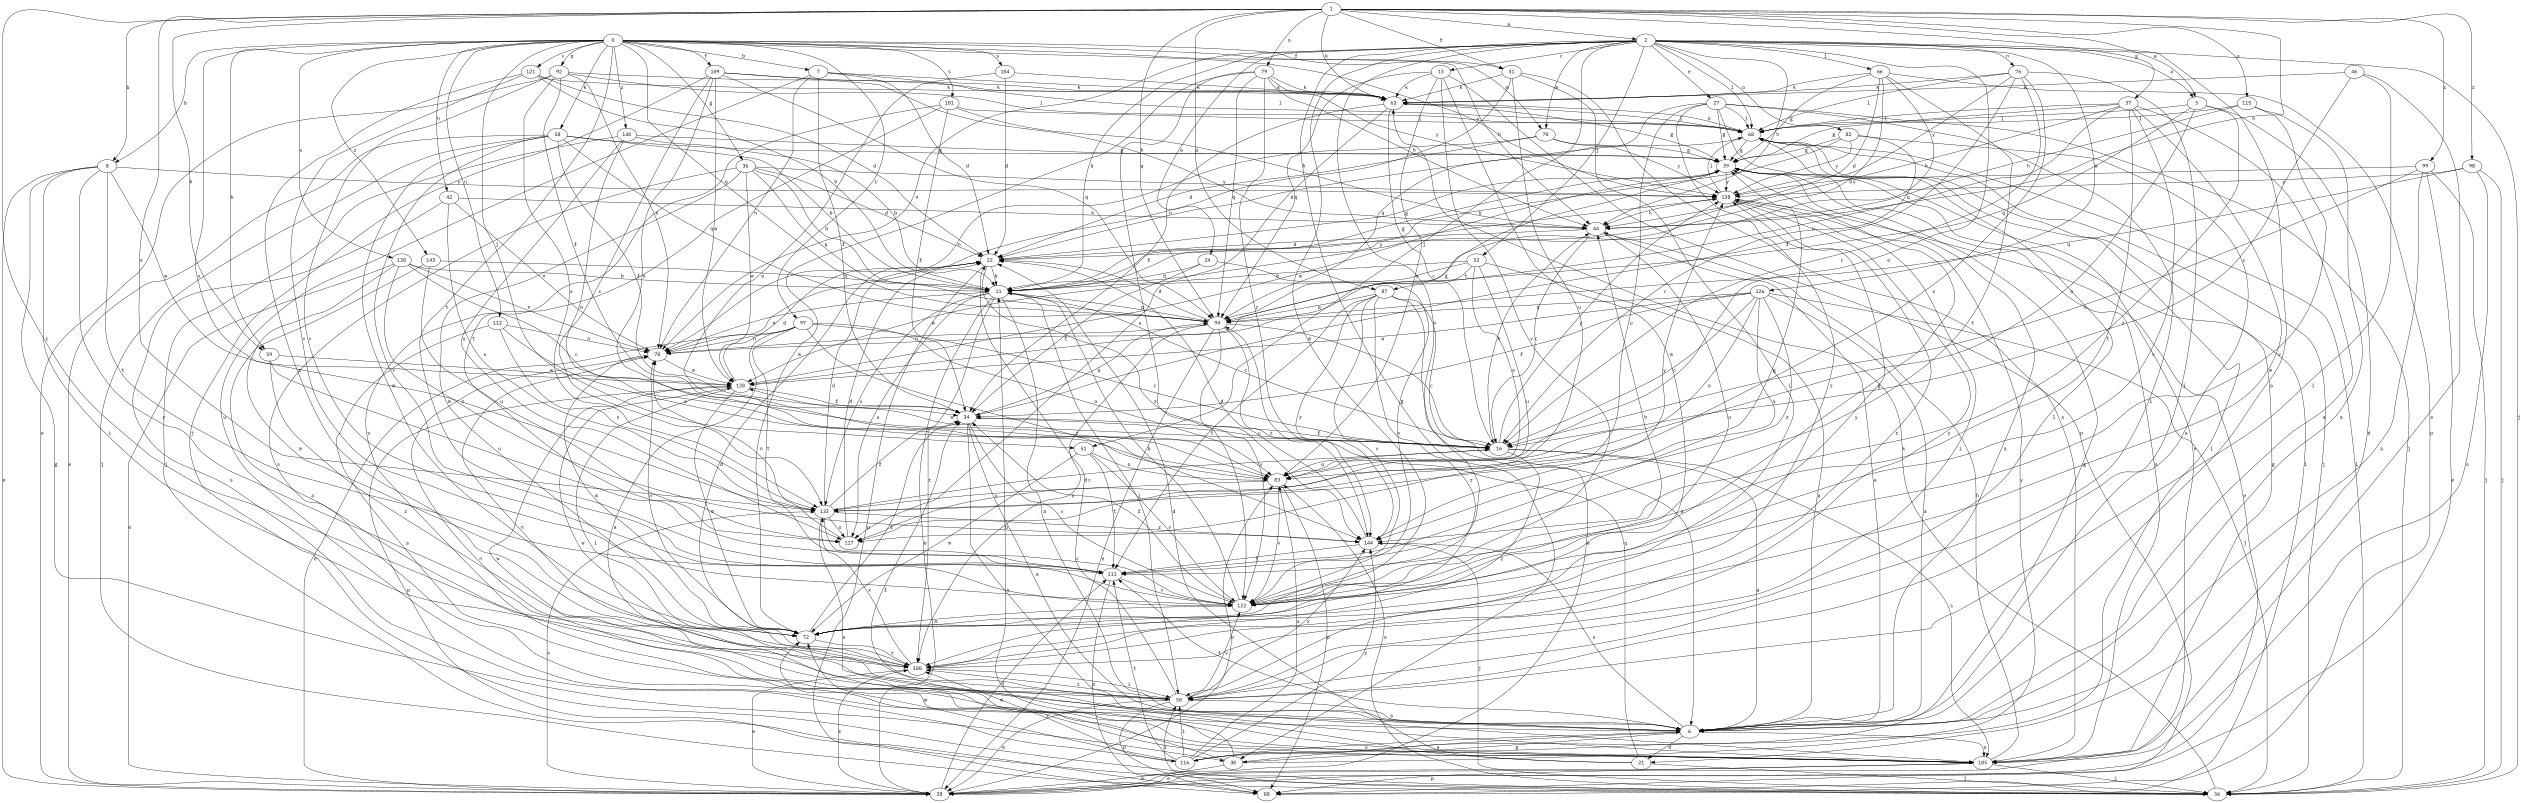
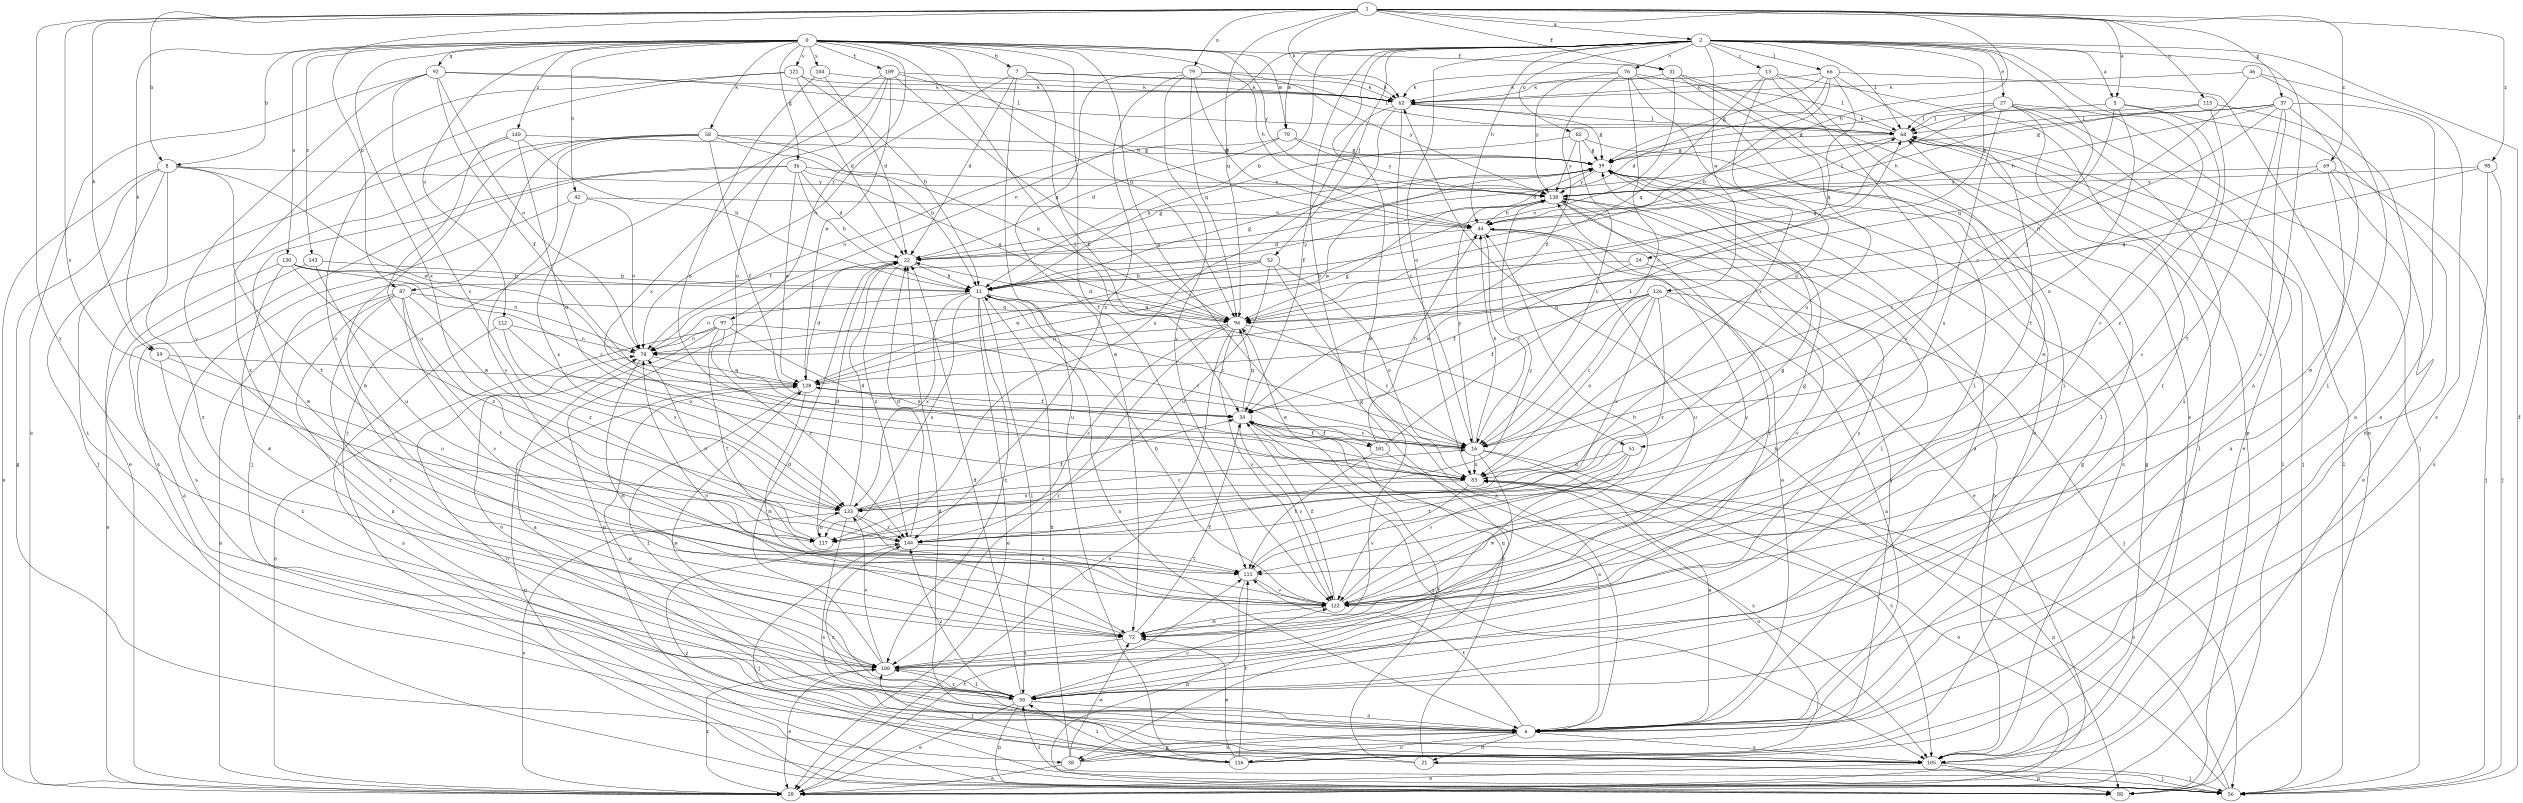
(2425, 166) -> (2326, 166)
(918, 260) -> (1305, 435)
(2519, 417) -> (2519, 417)
